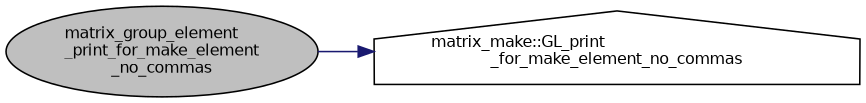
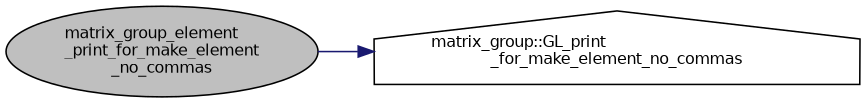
(617, 52) -> (617, 52)
